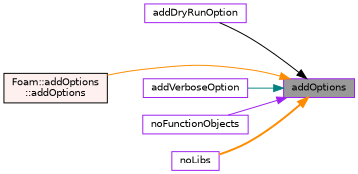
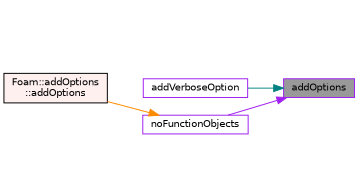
(195, 13) -> none
(194, 65) -> (128, 107)
(195, 161) -> none
